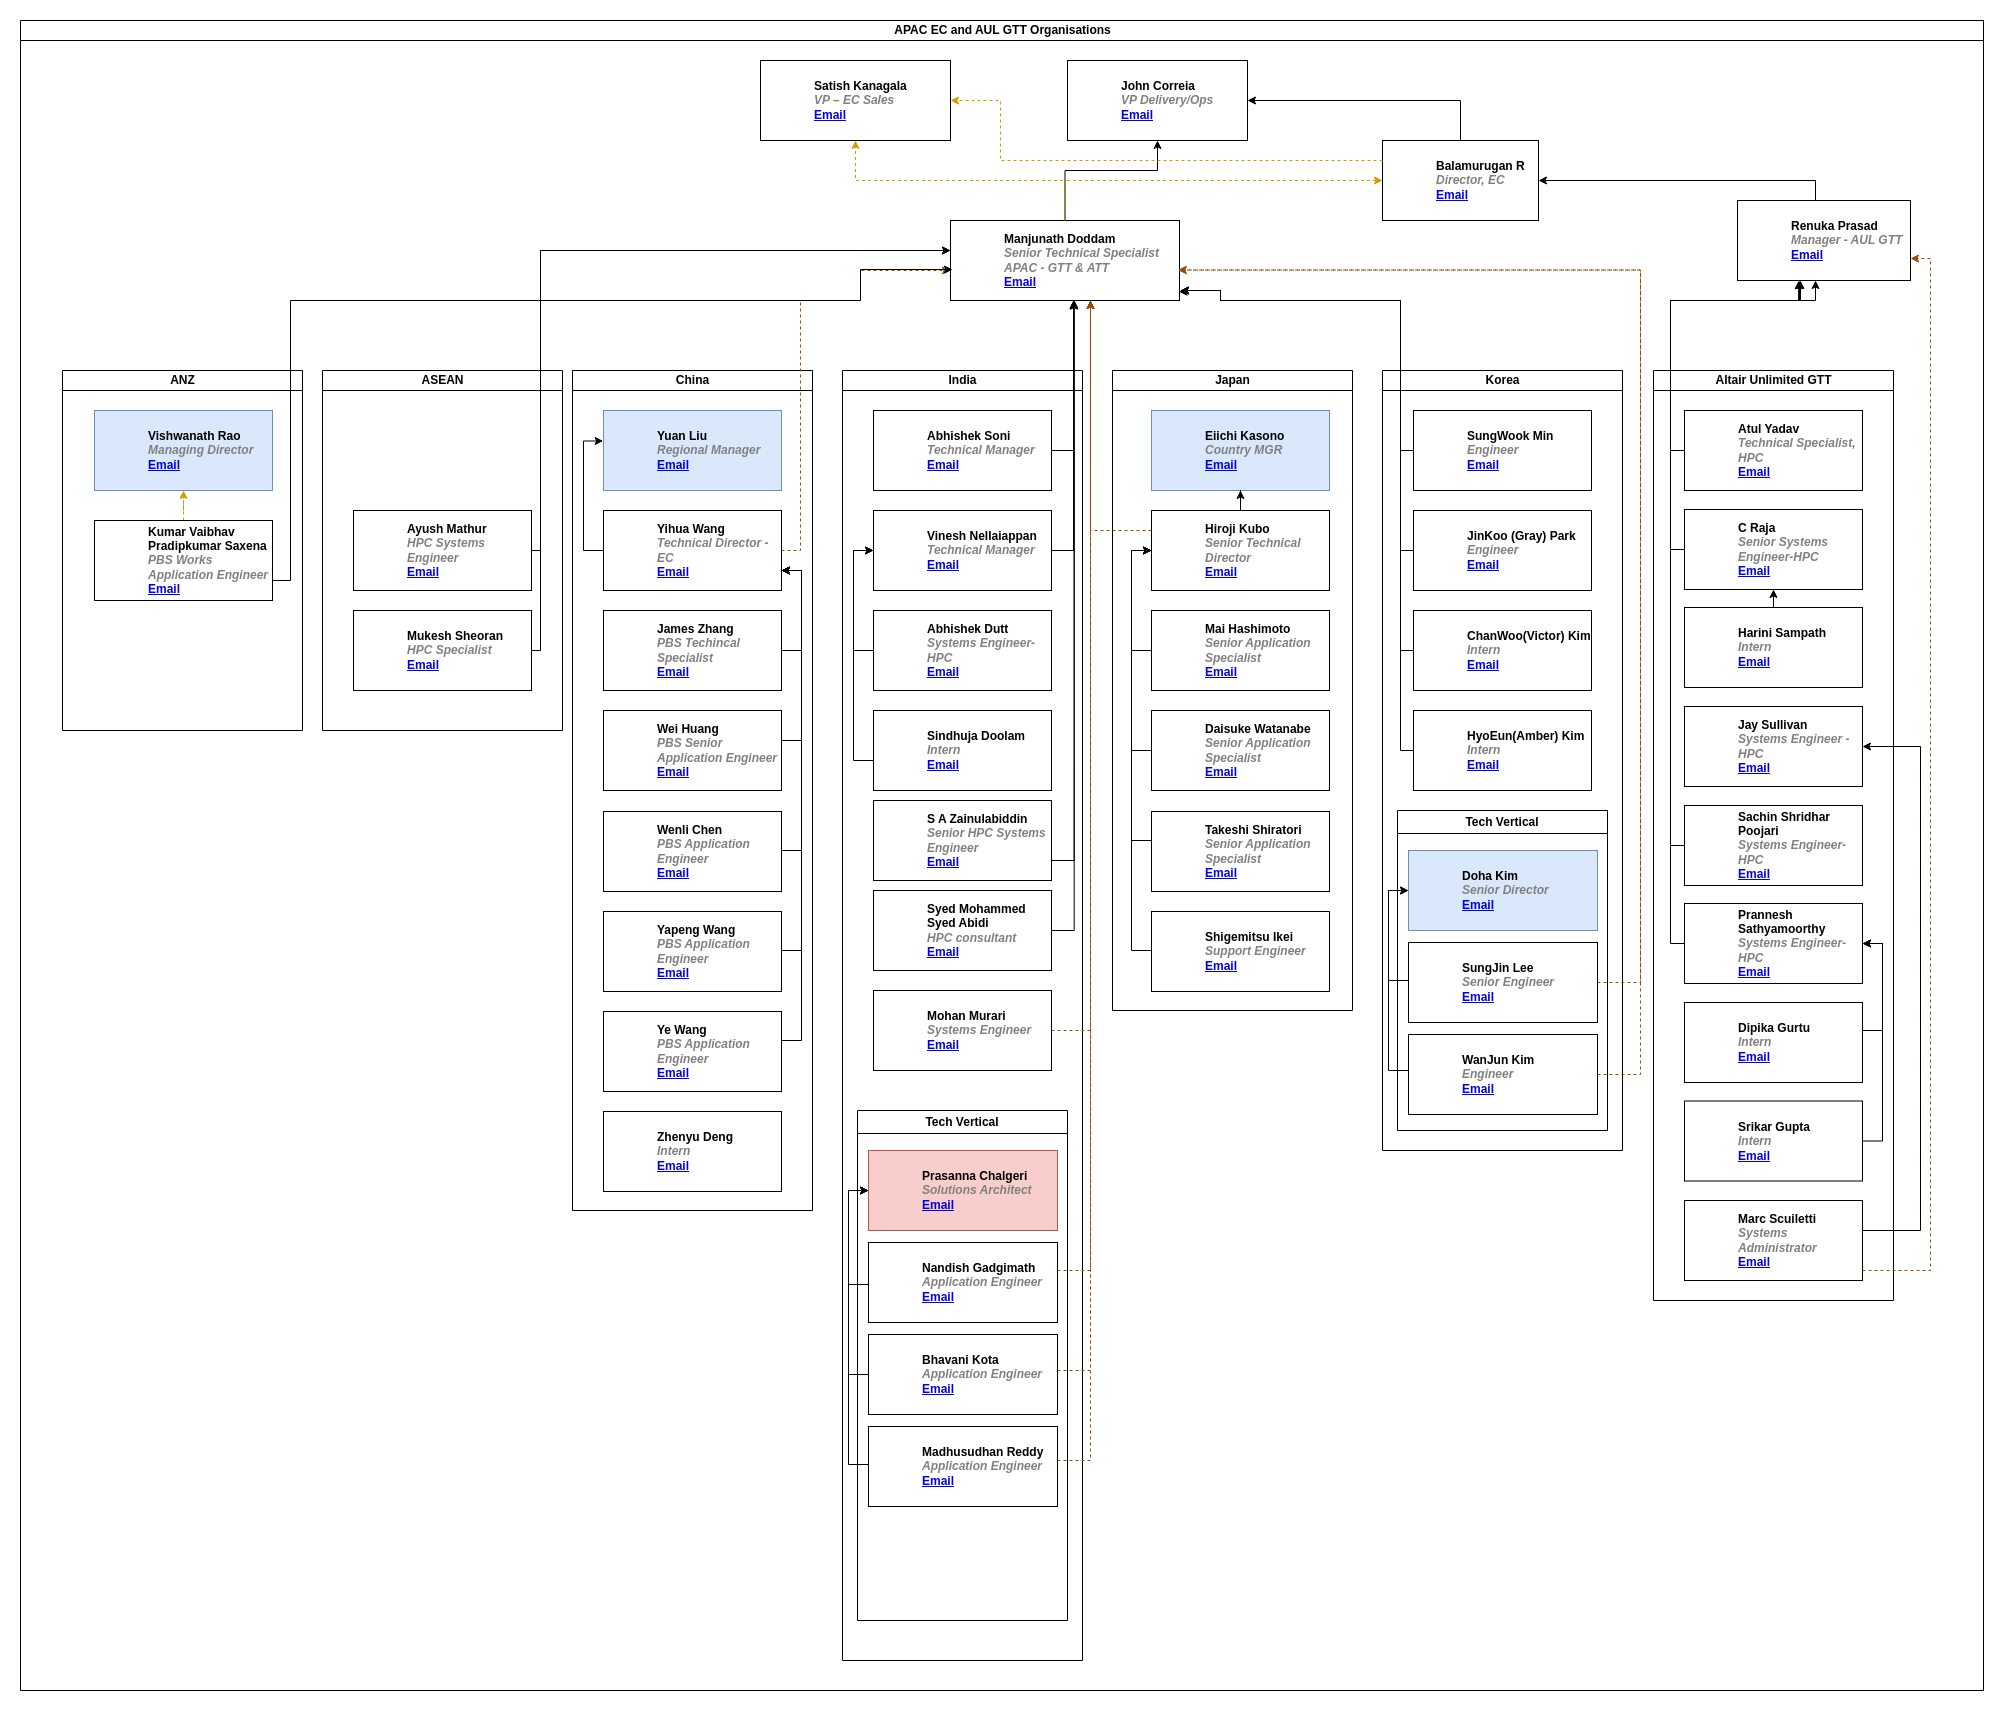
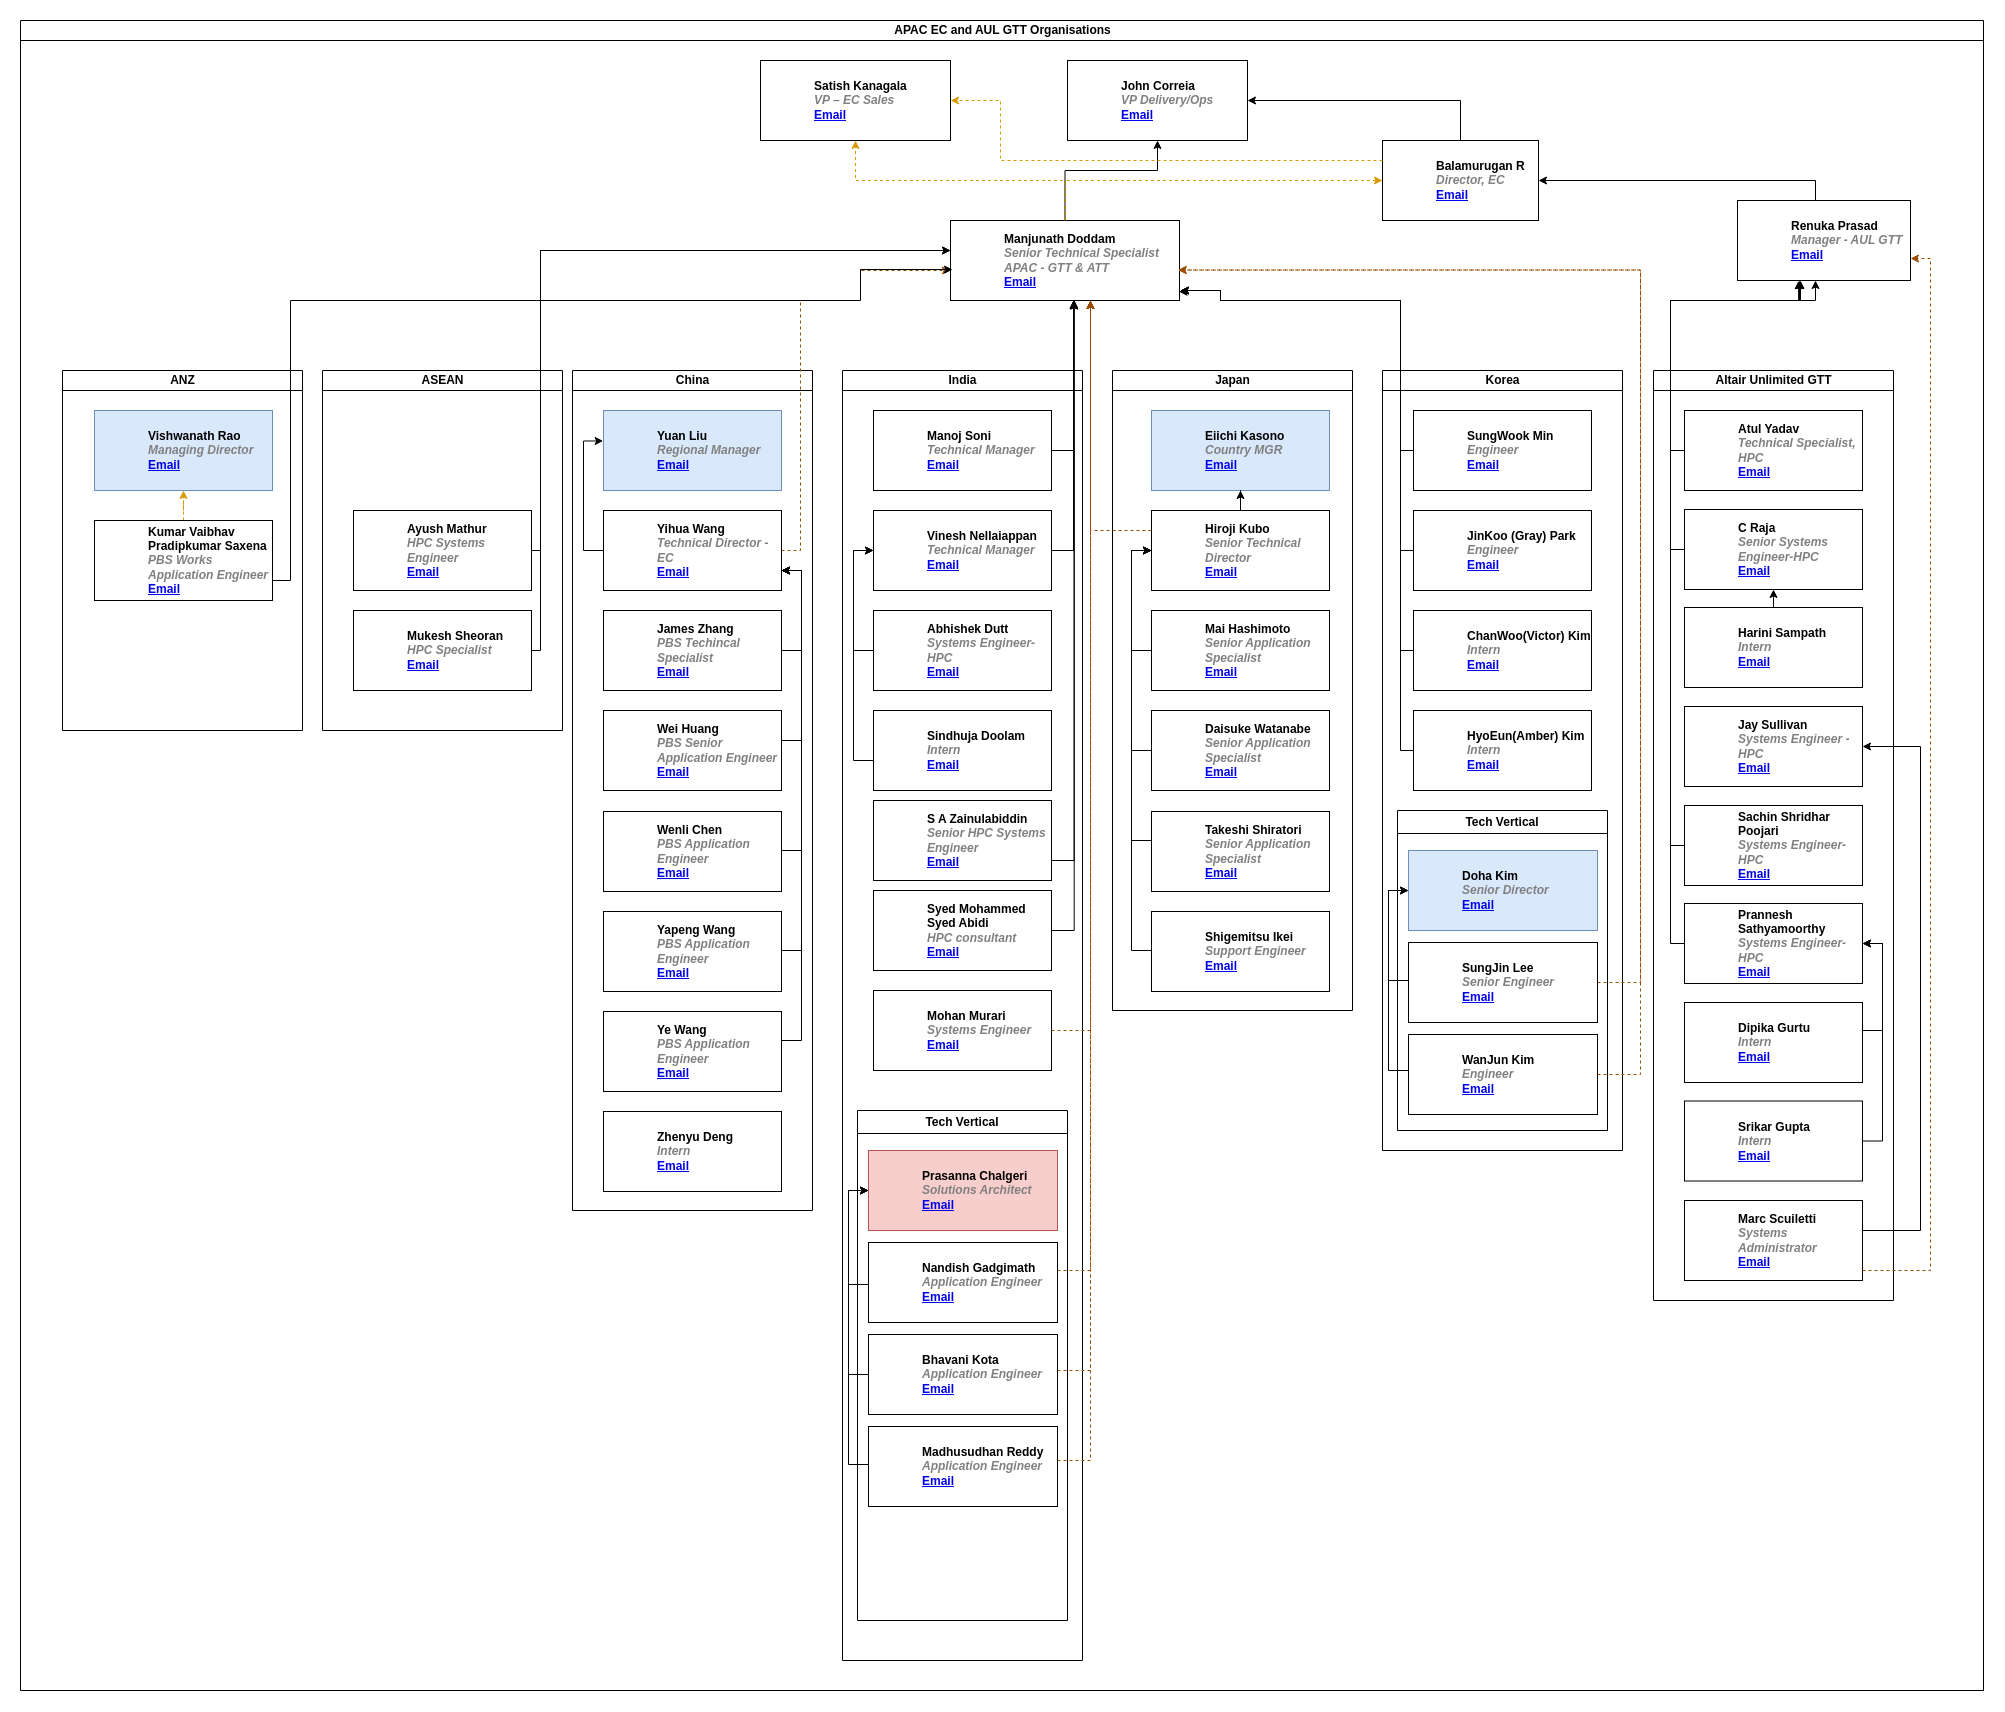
(980, 451) -> (980, 451)
